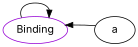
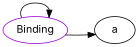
(84, 25) -> (77, 35)
